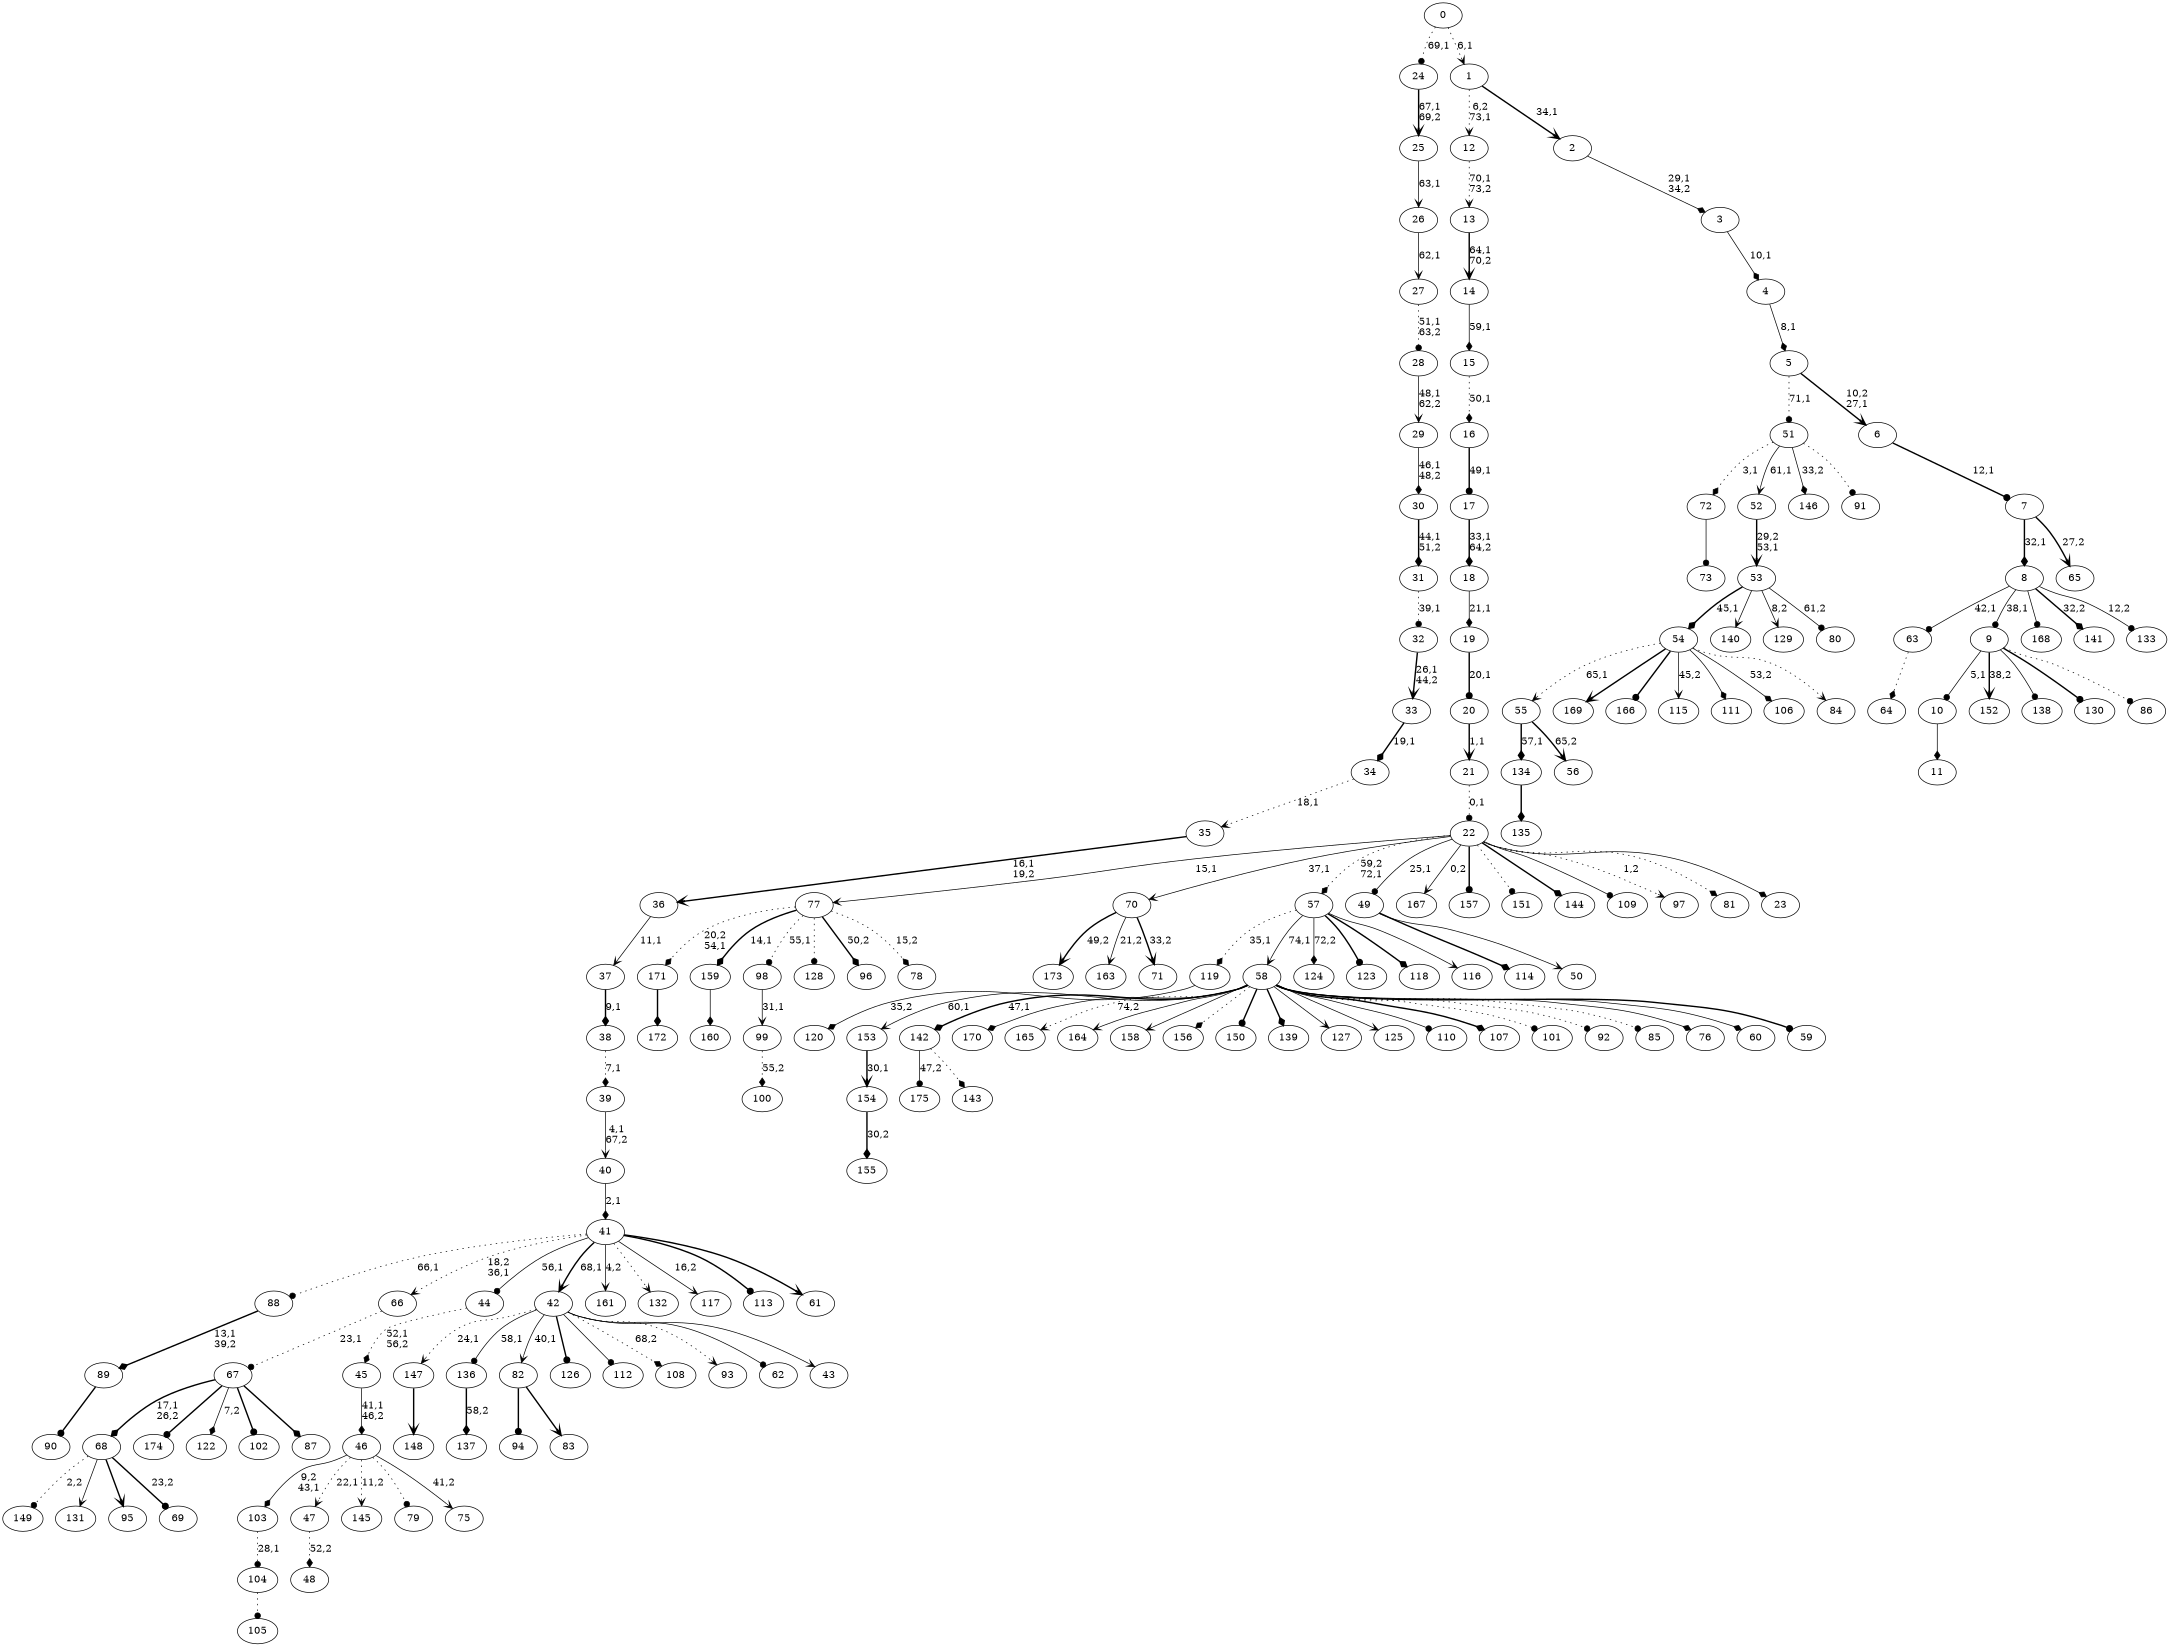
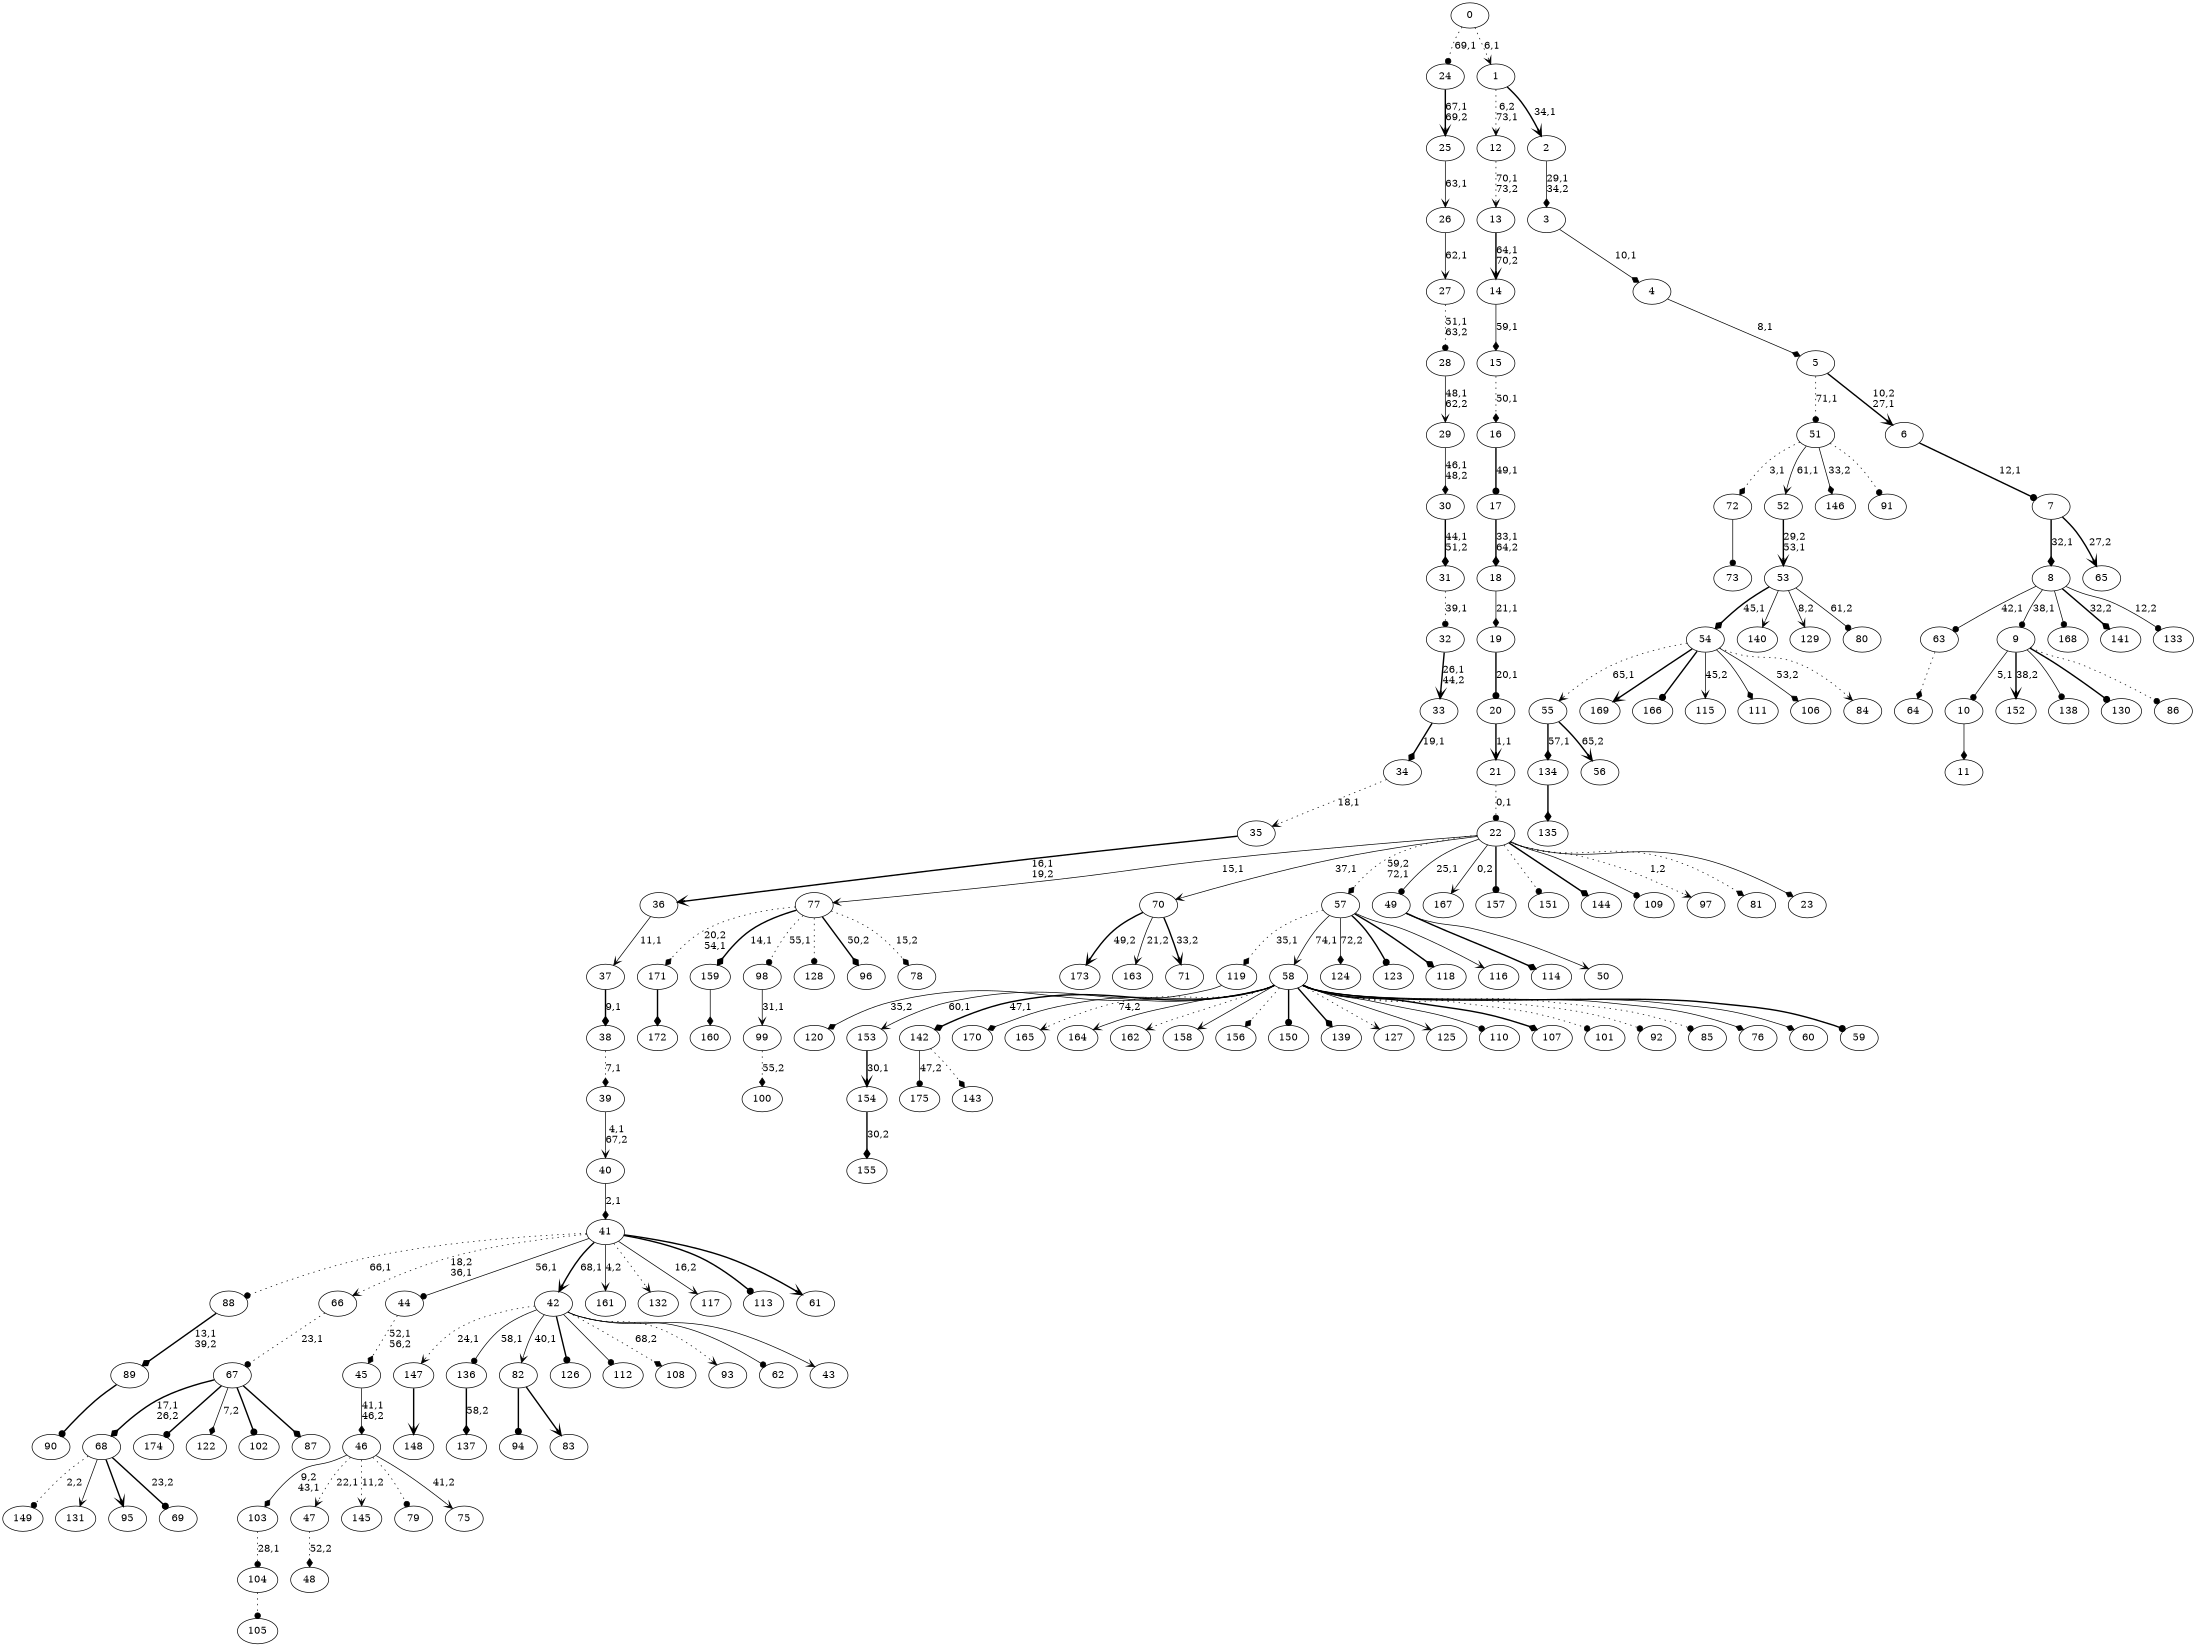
(1299, 1005) -> (1338, 1006)
none -> (1130, 1038)
